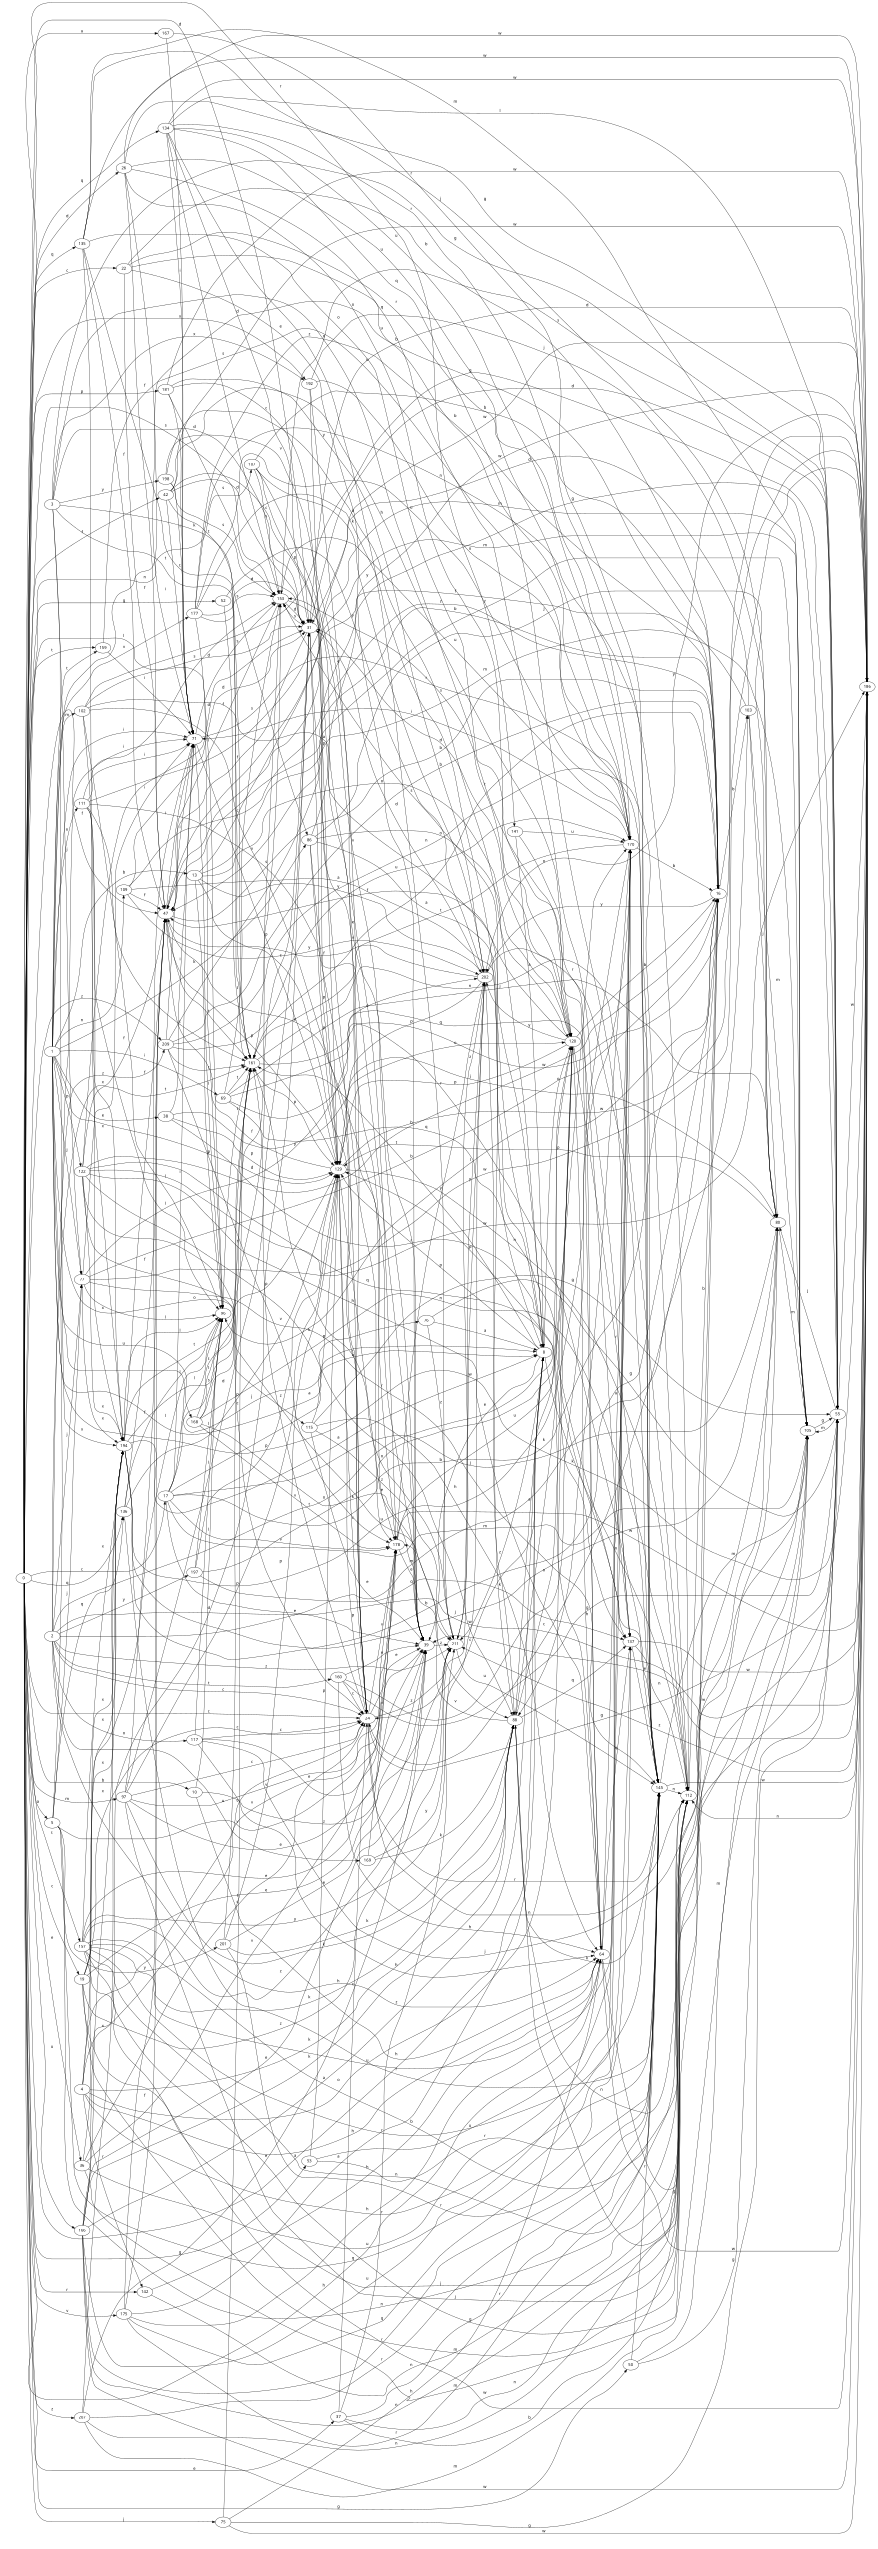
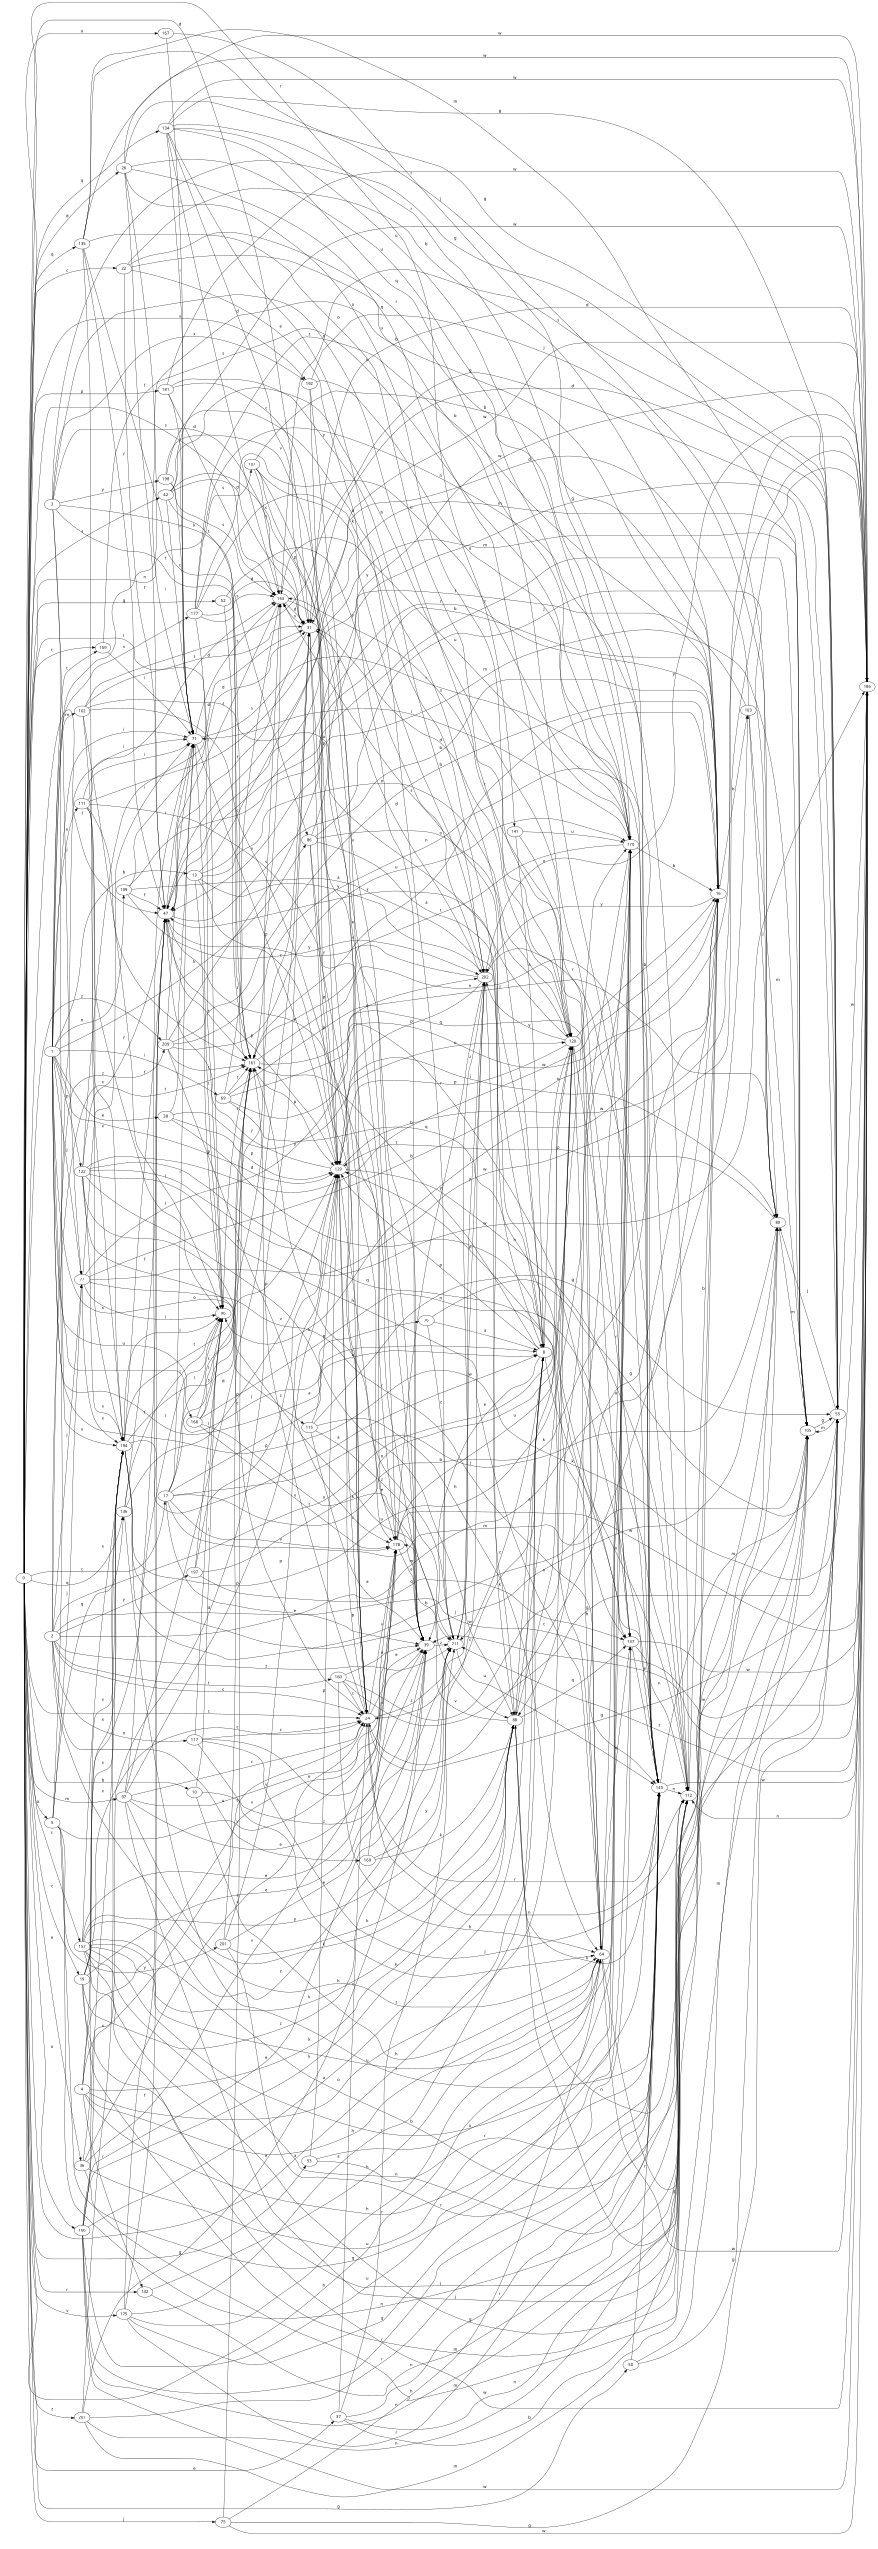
(500, 111) -> (500, 111)
